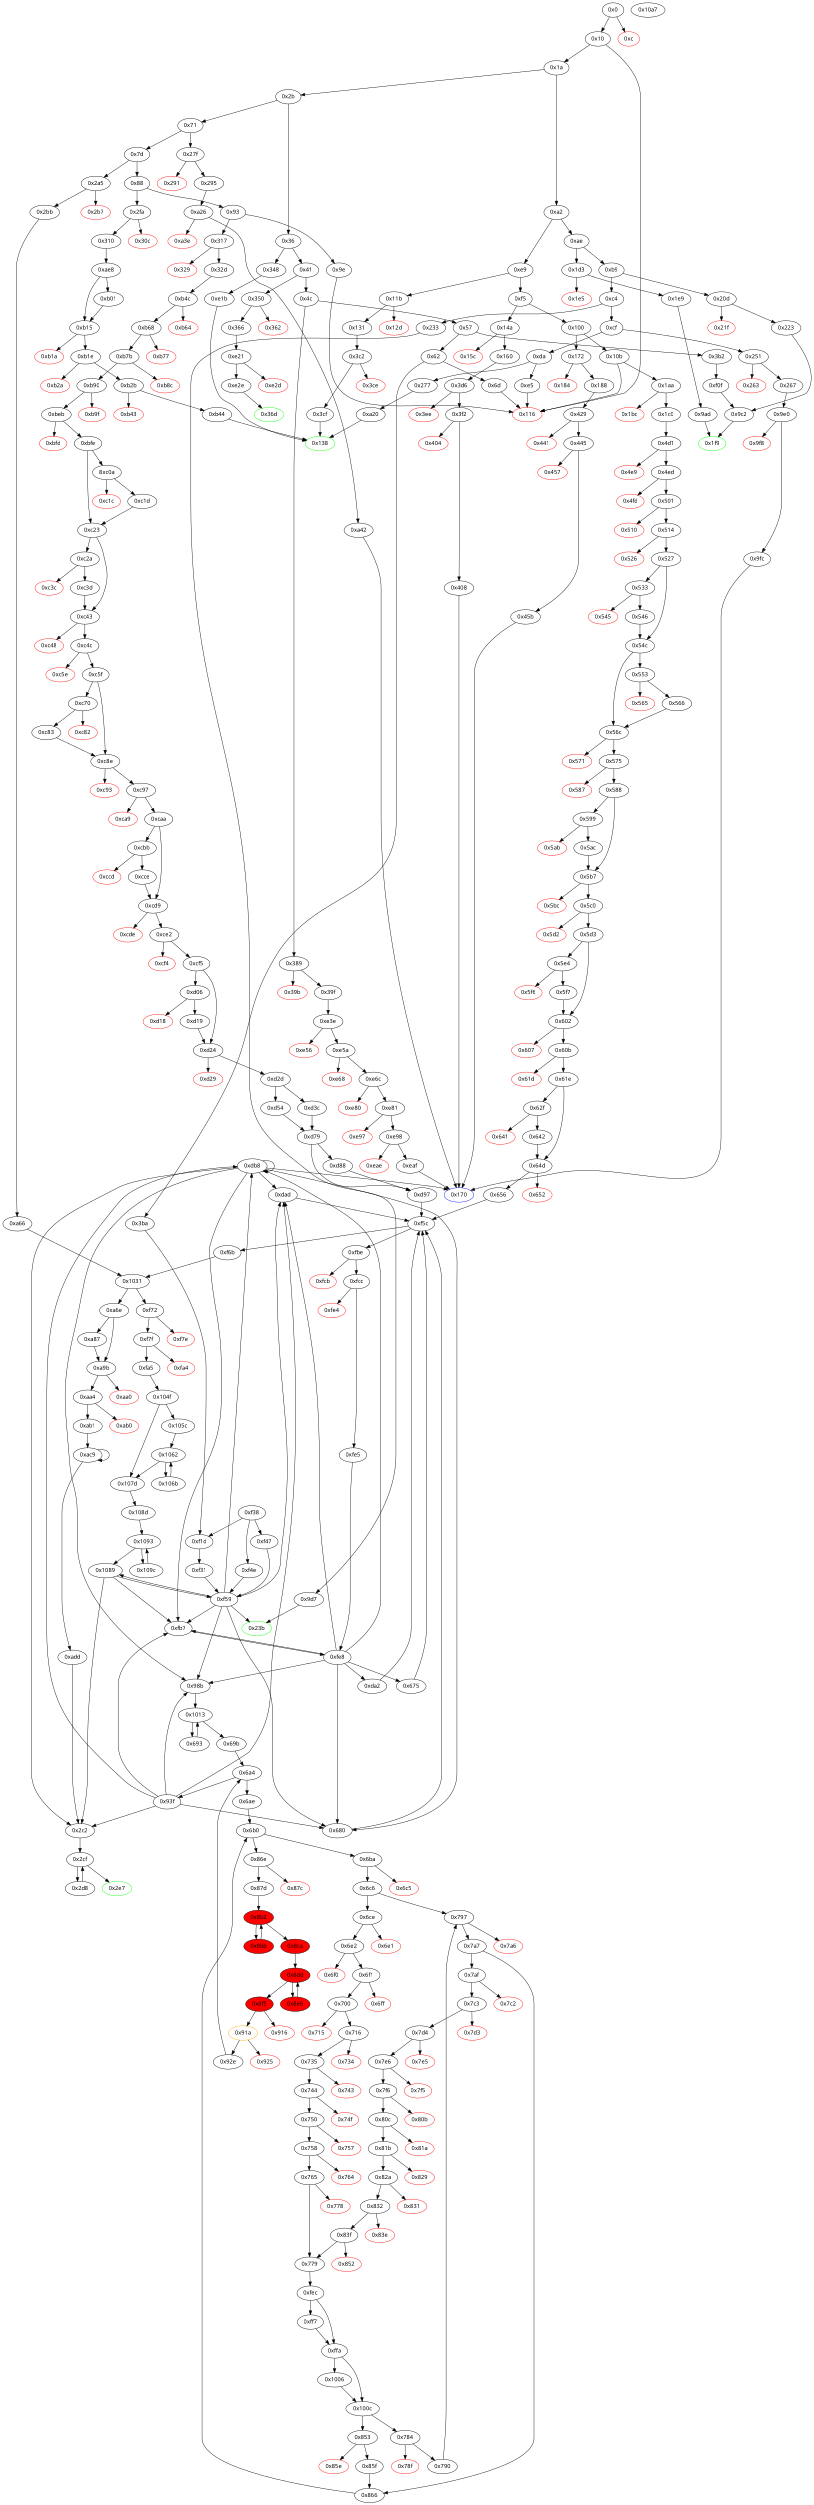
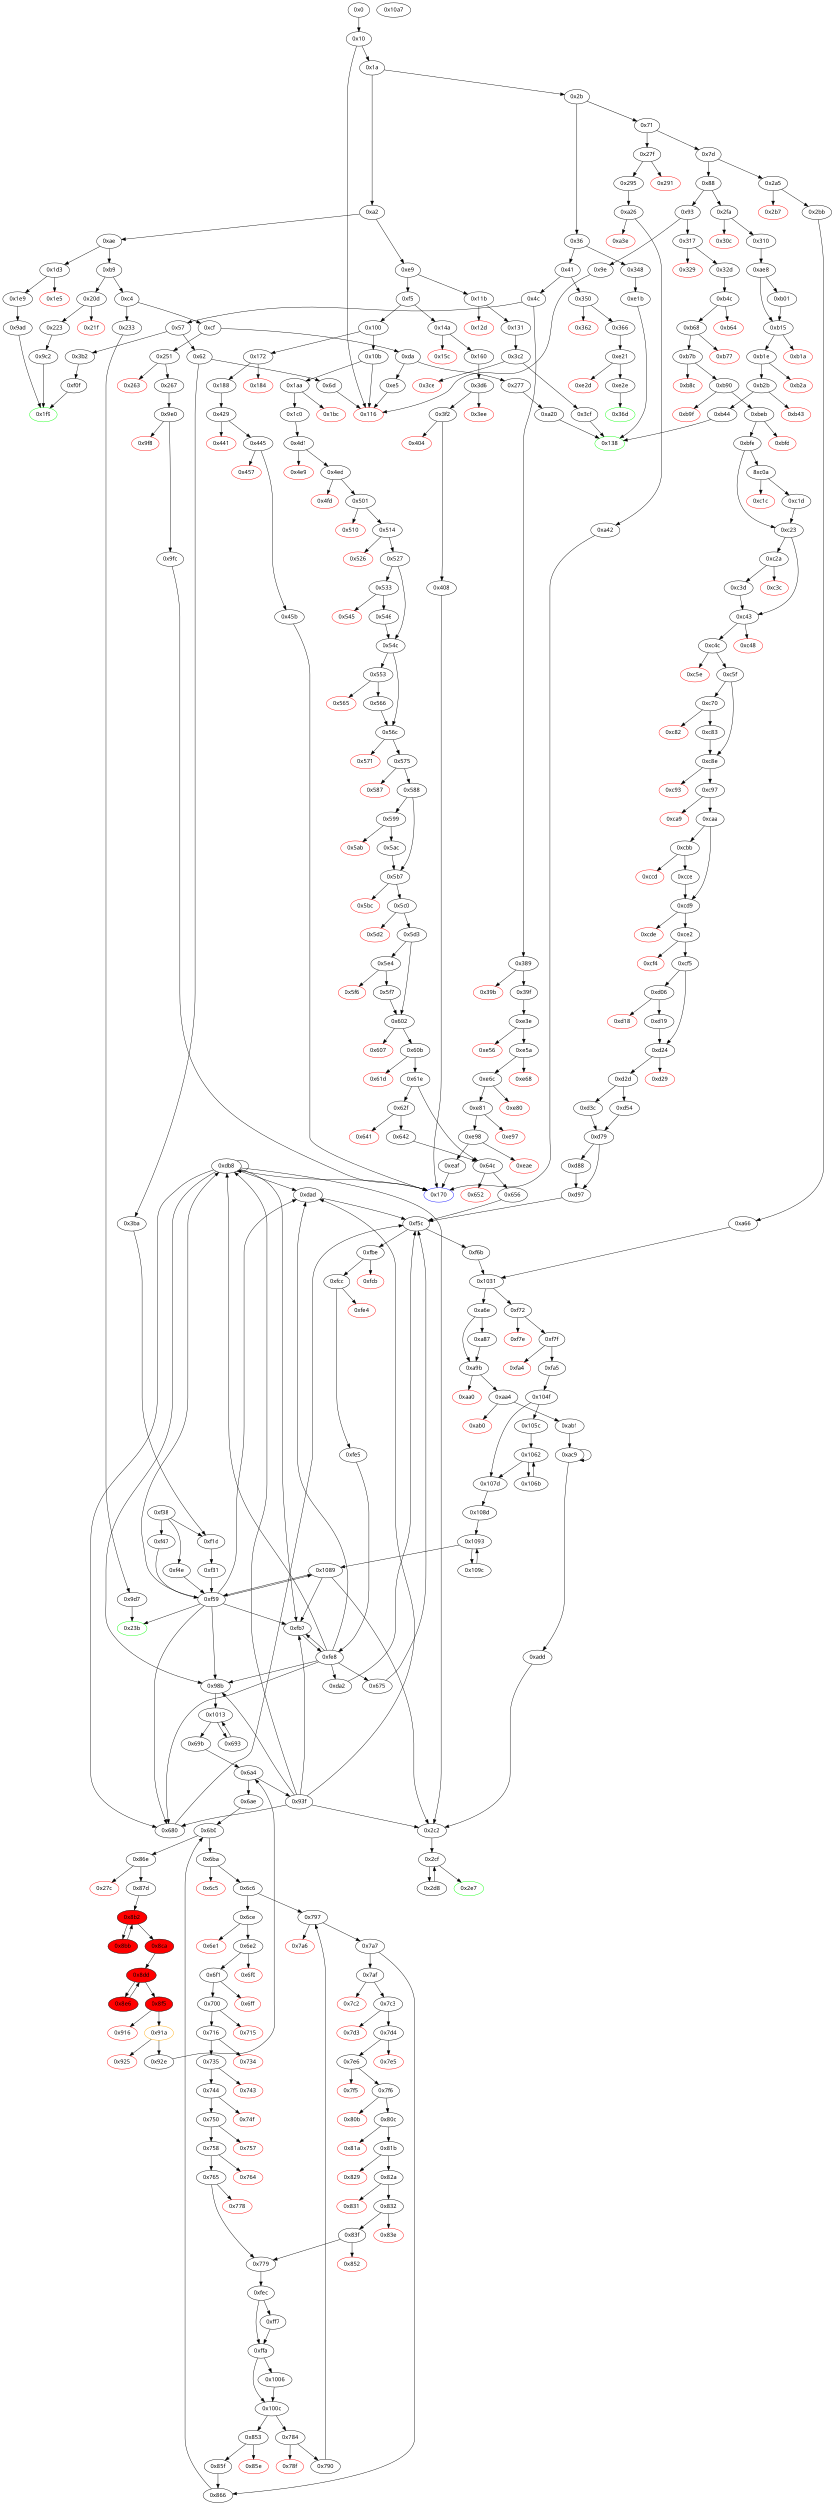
(629, 39) -> none
(726, 399) -> (60, 399)
(295, 1889) -> (104, 1889)
